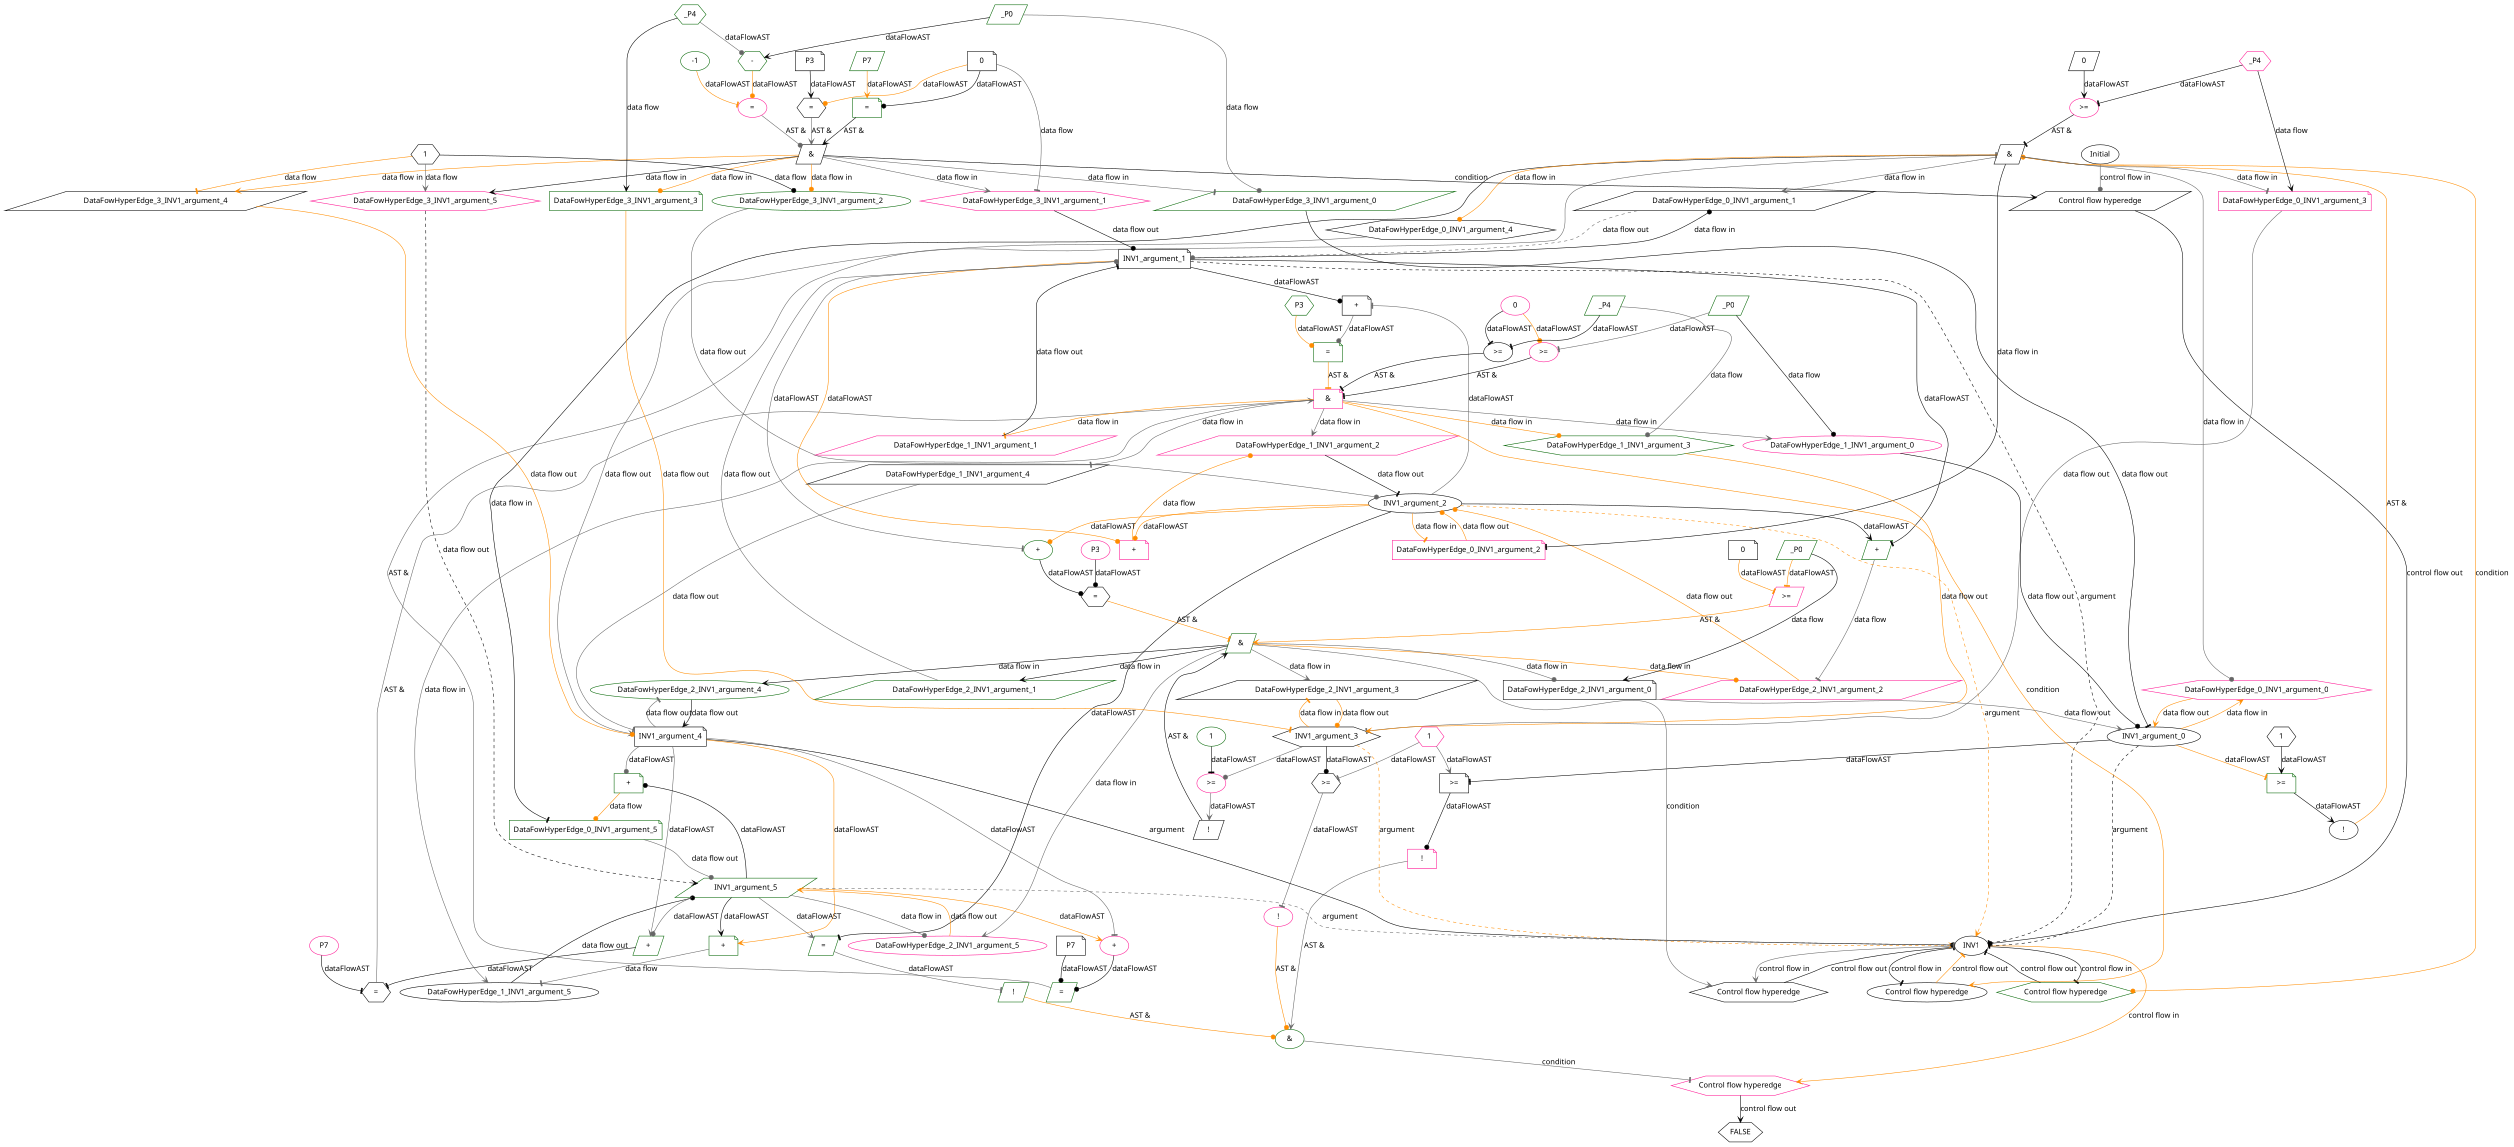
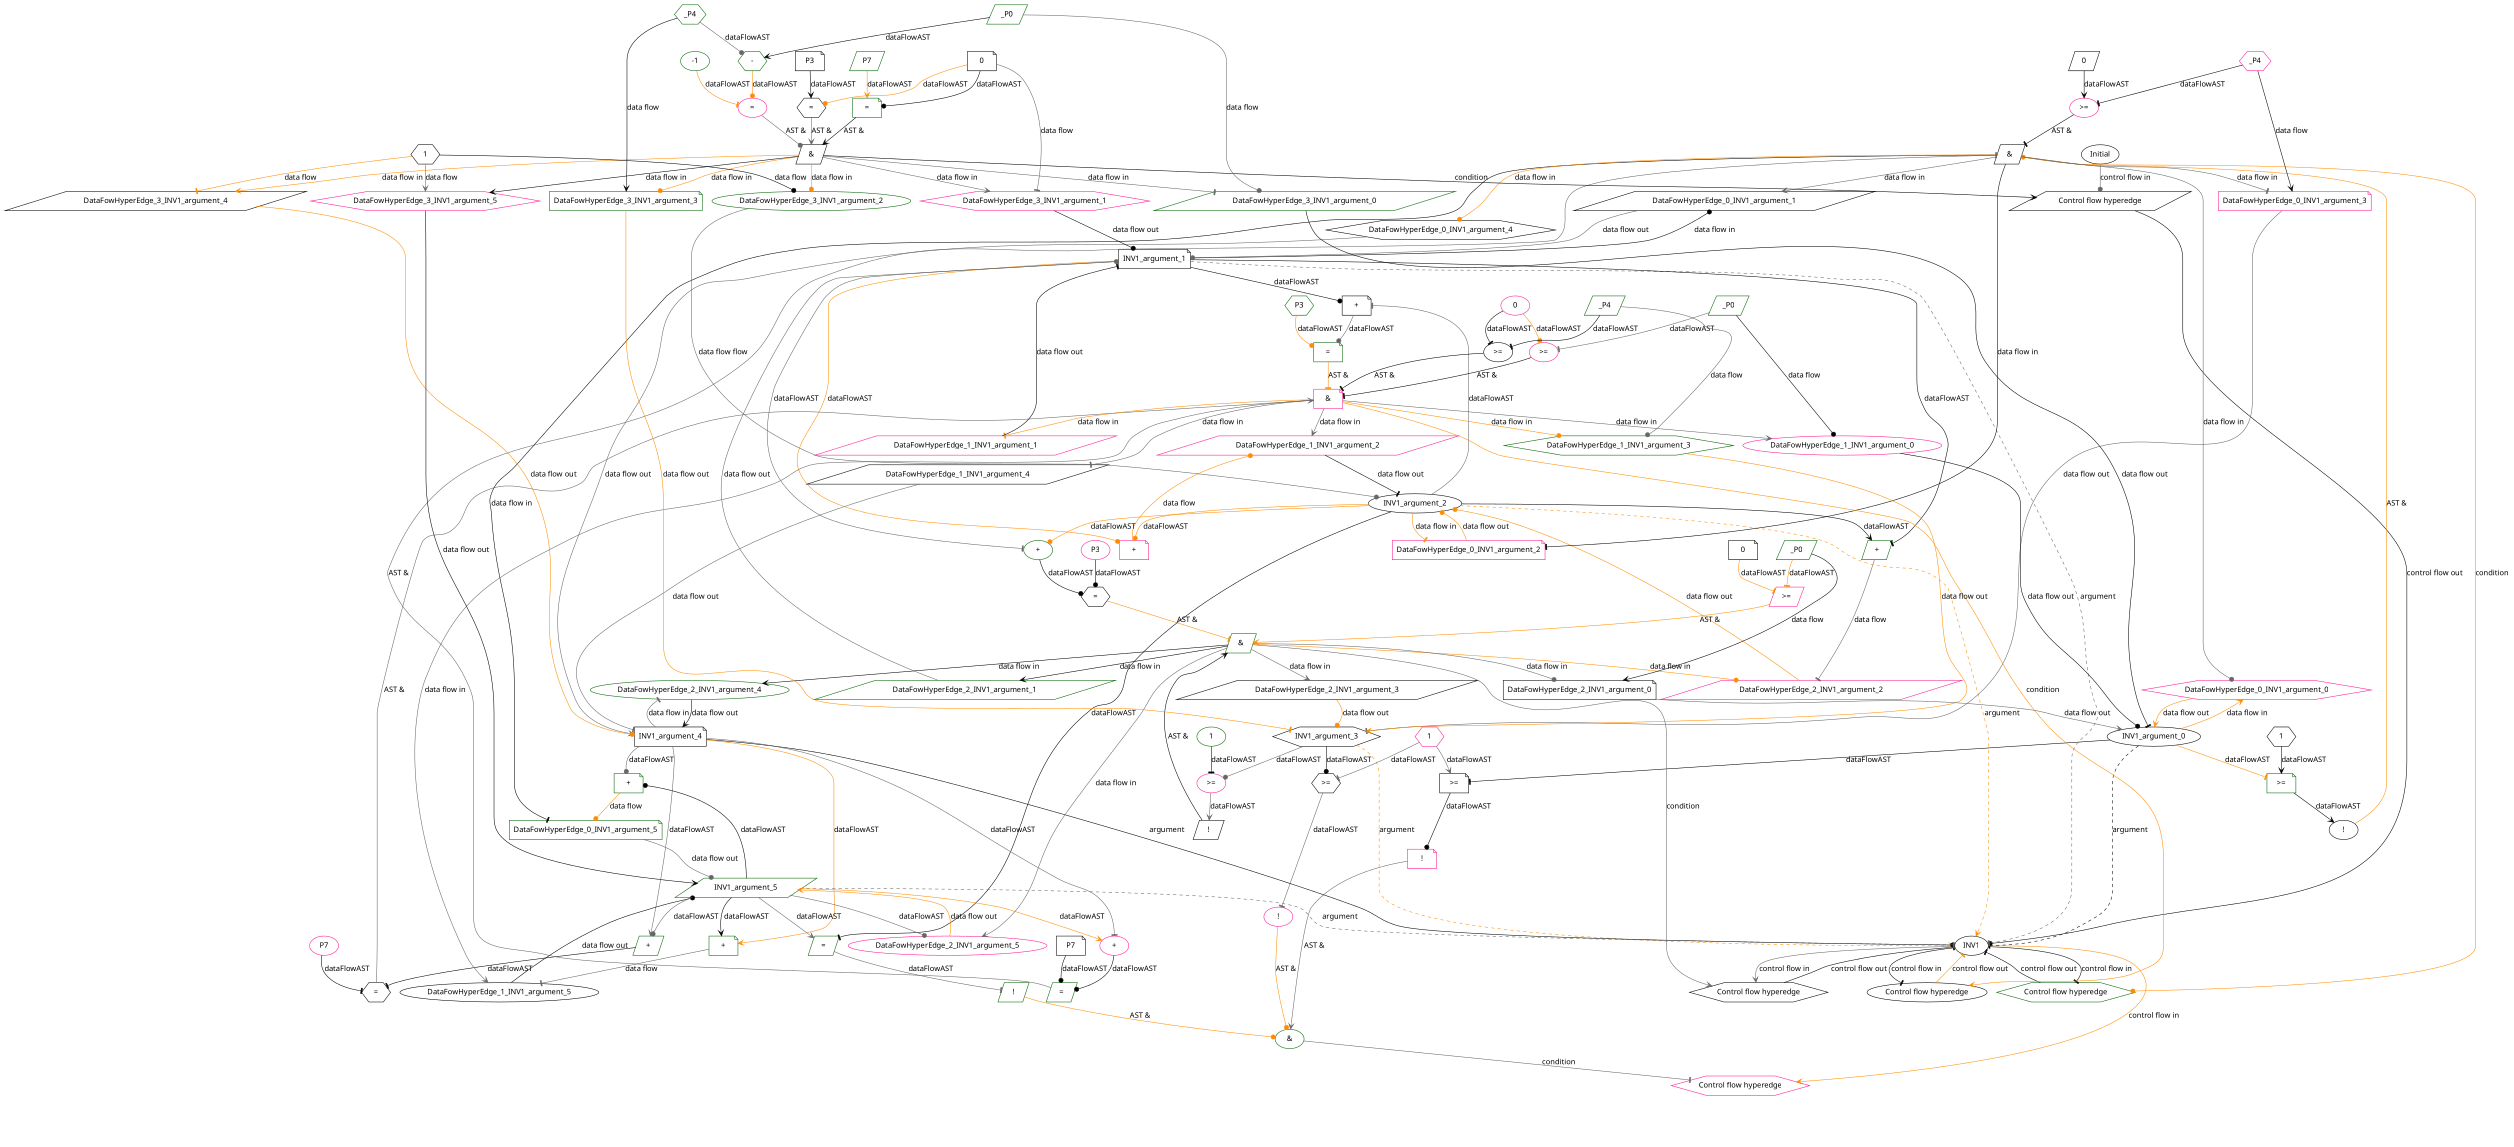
(1499, 248) -> (1499, 248)
(1925, 302) -> (1925, 302)
(723, 352) -> (723, 352)
(474, 621) -> (474, 621)
(669, 713) -> (669, 713)
(1299, 715) -> none
(922, 917) -> (922, 917)
(1740, 1132) -> none
